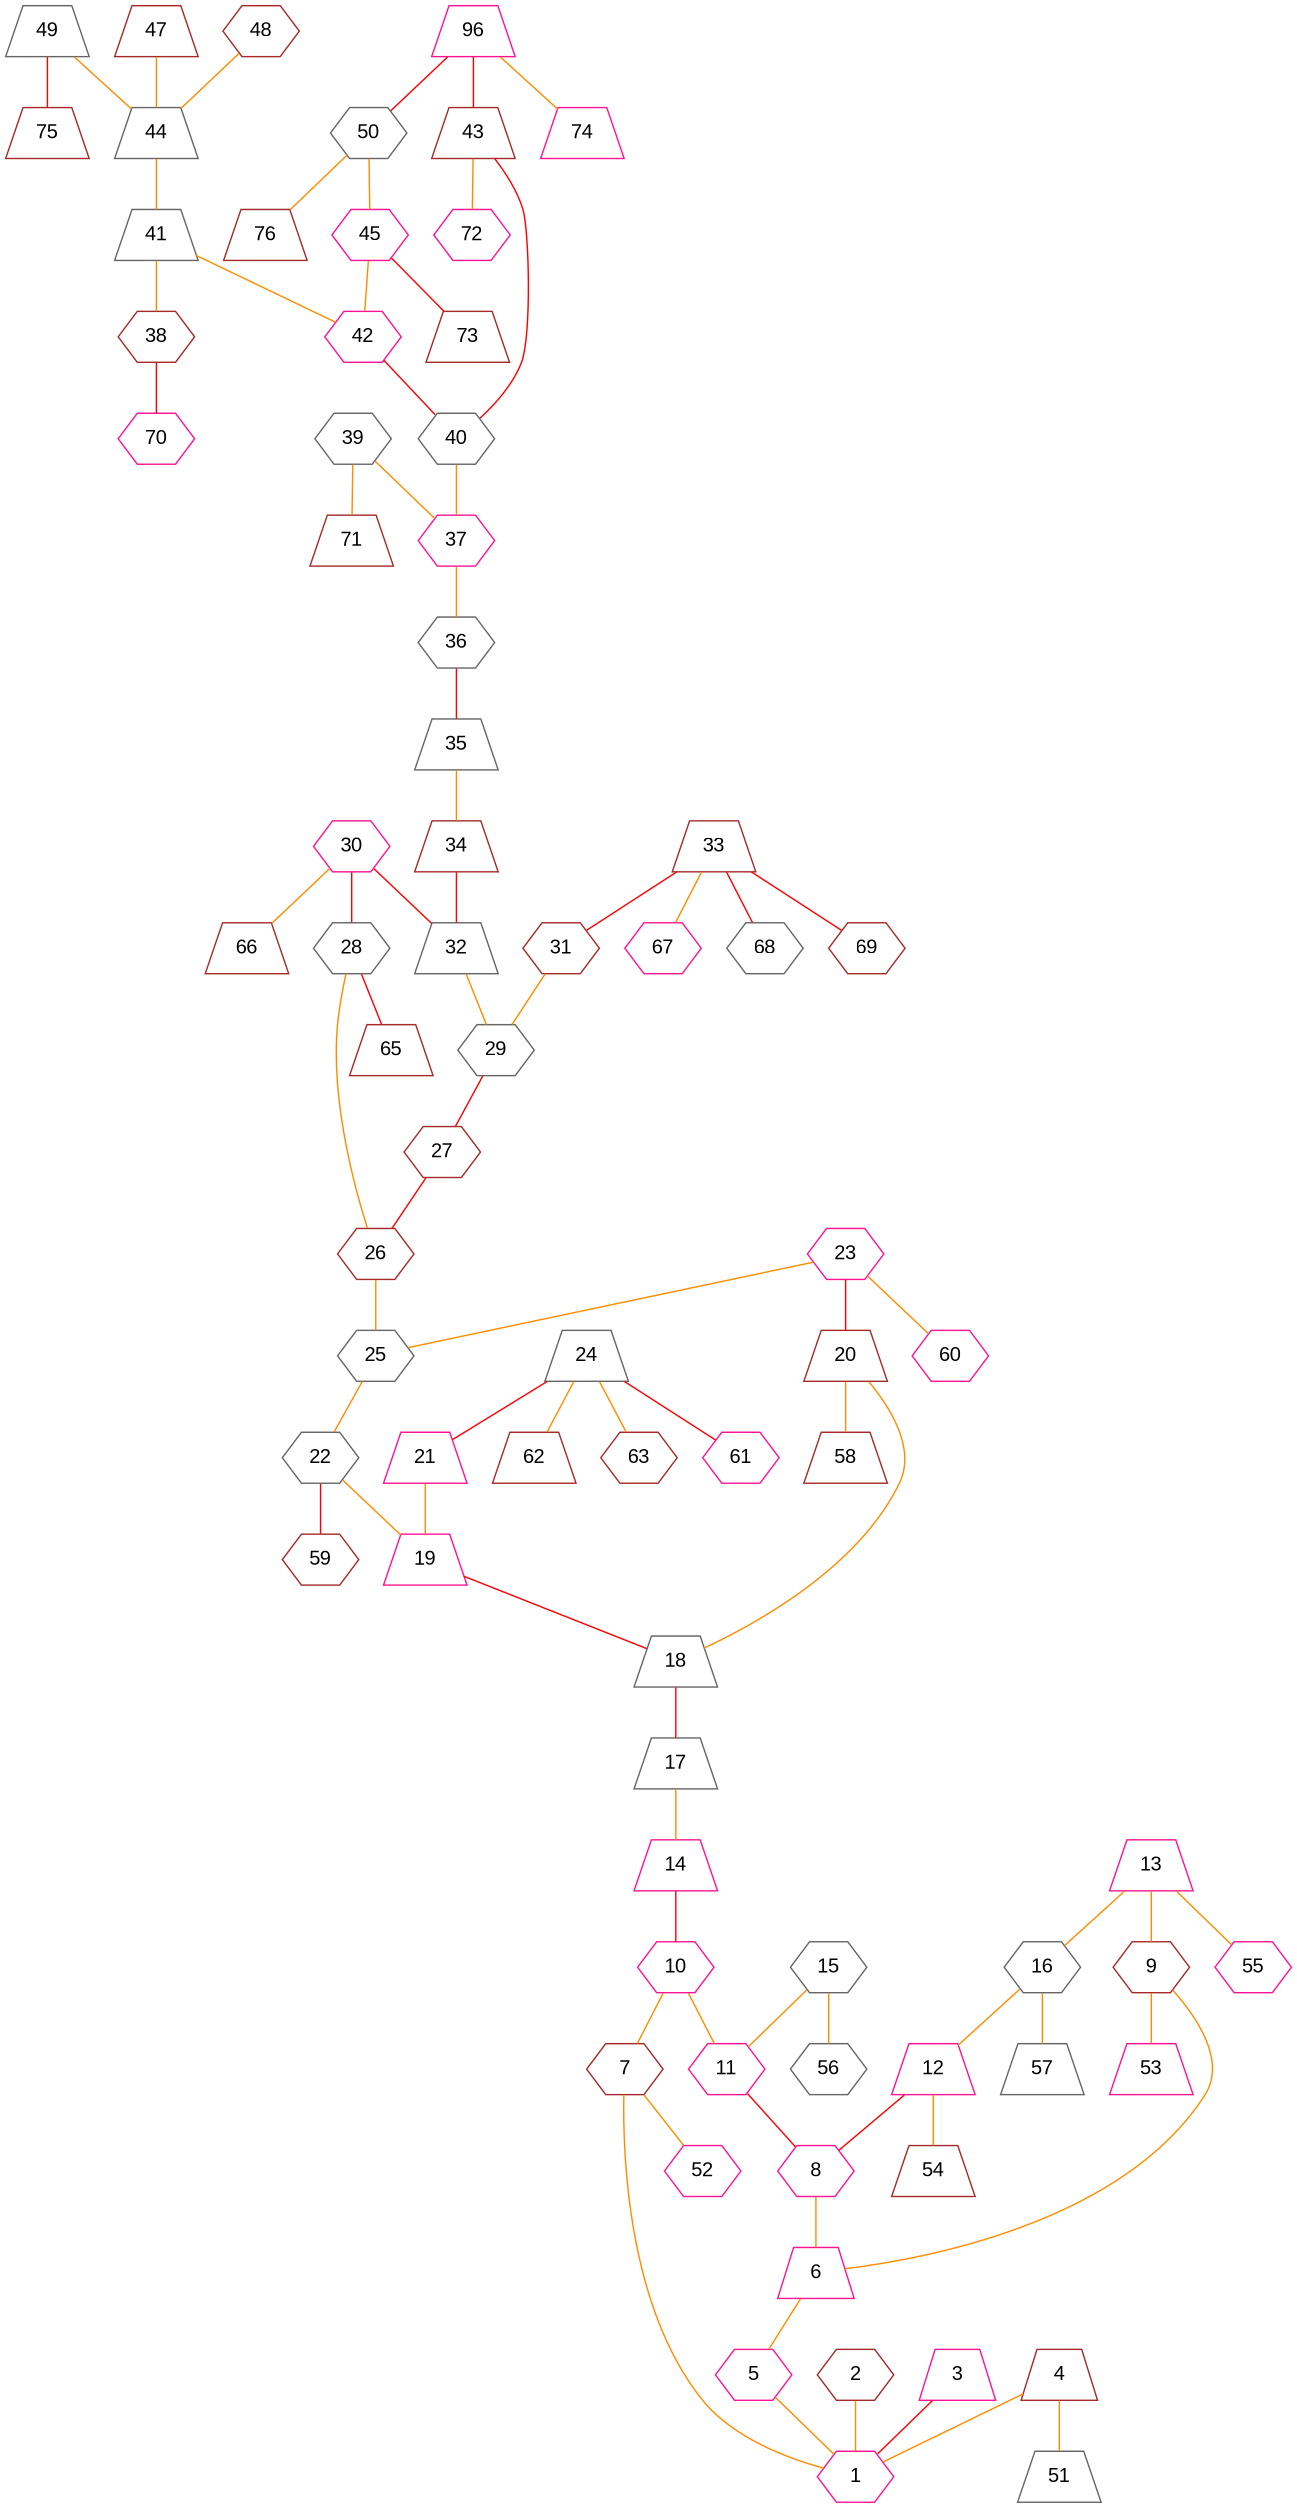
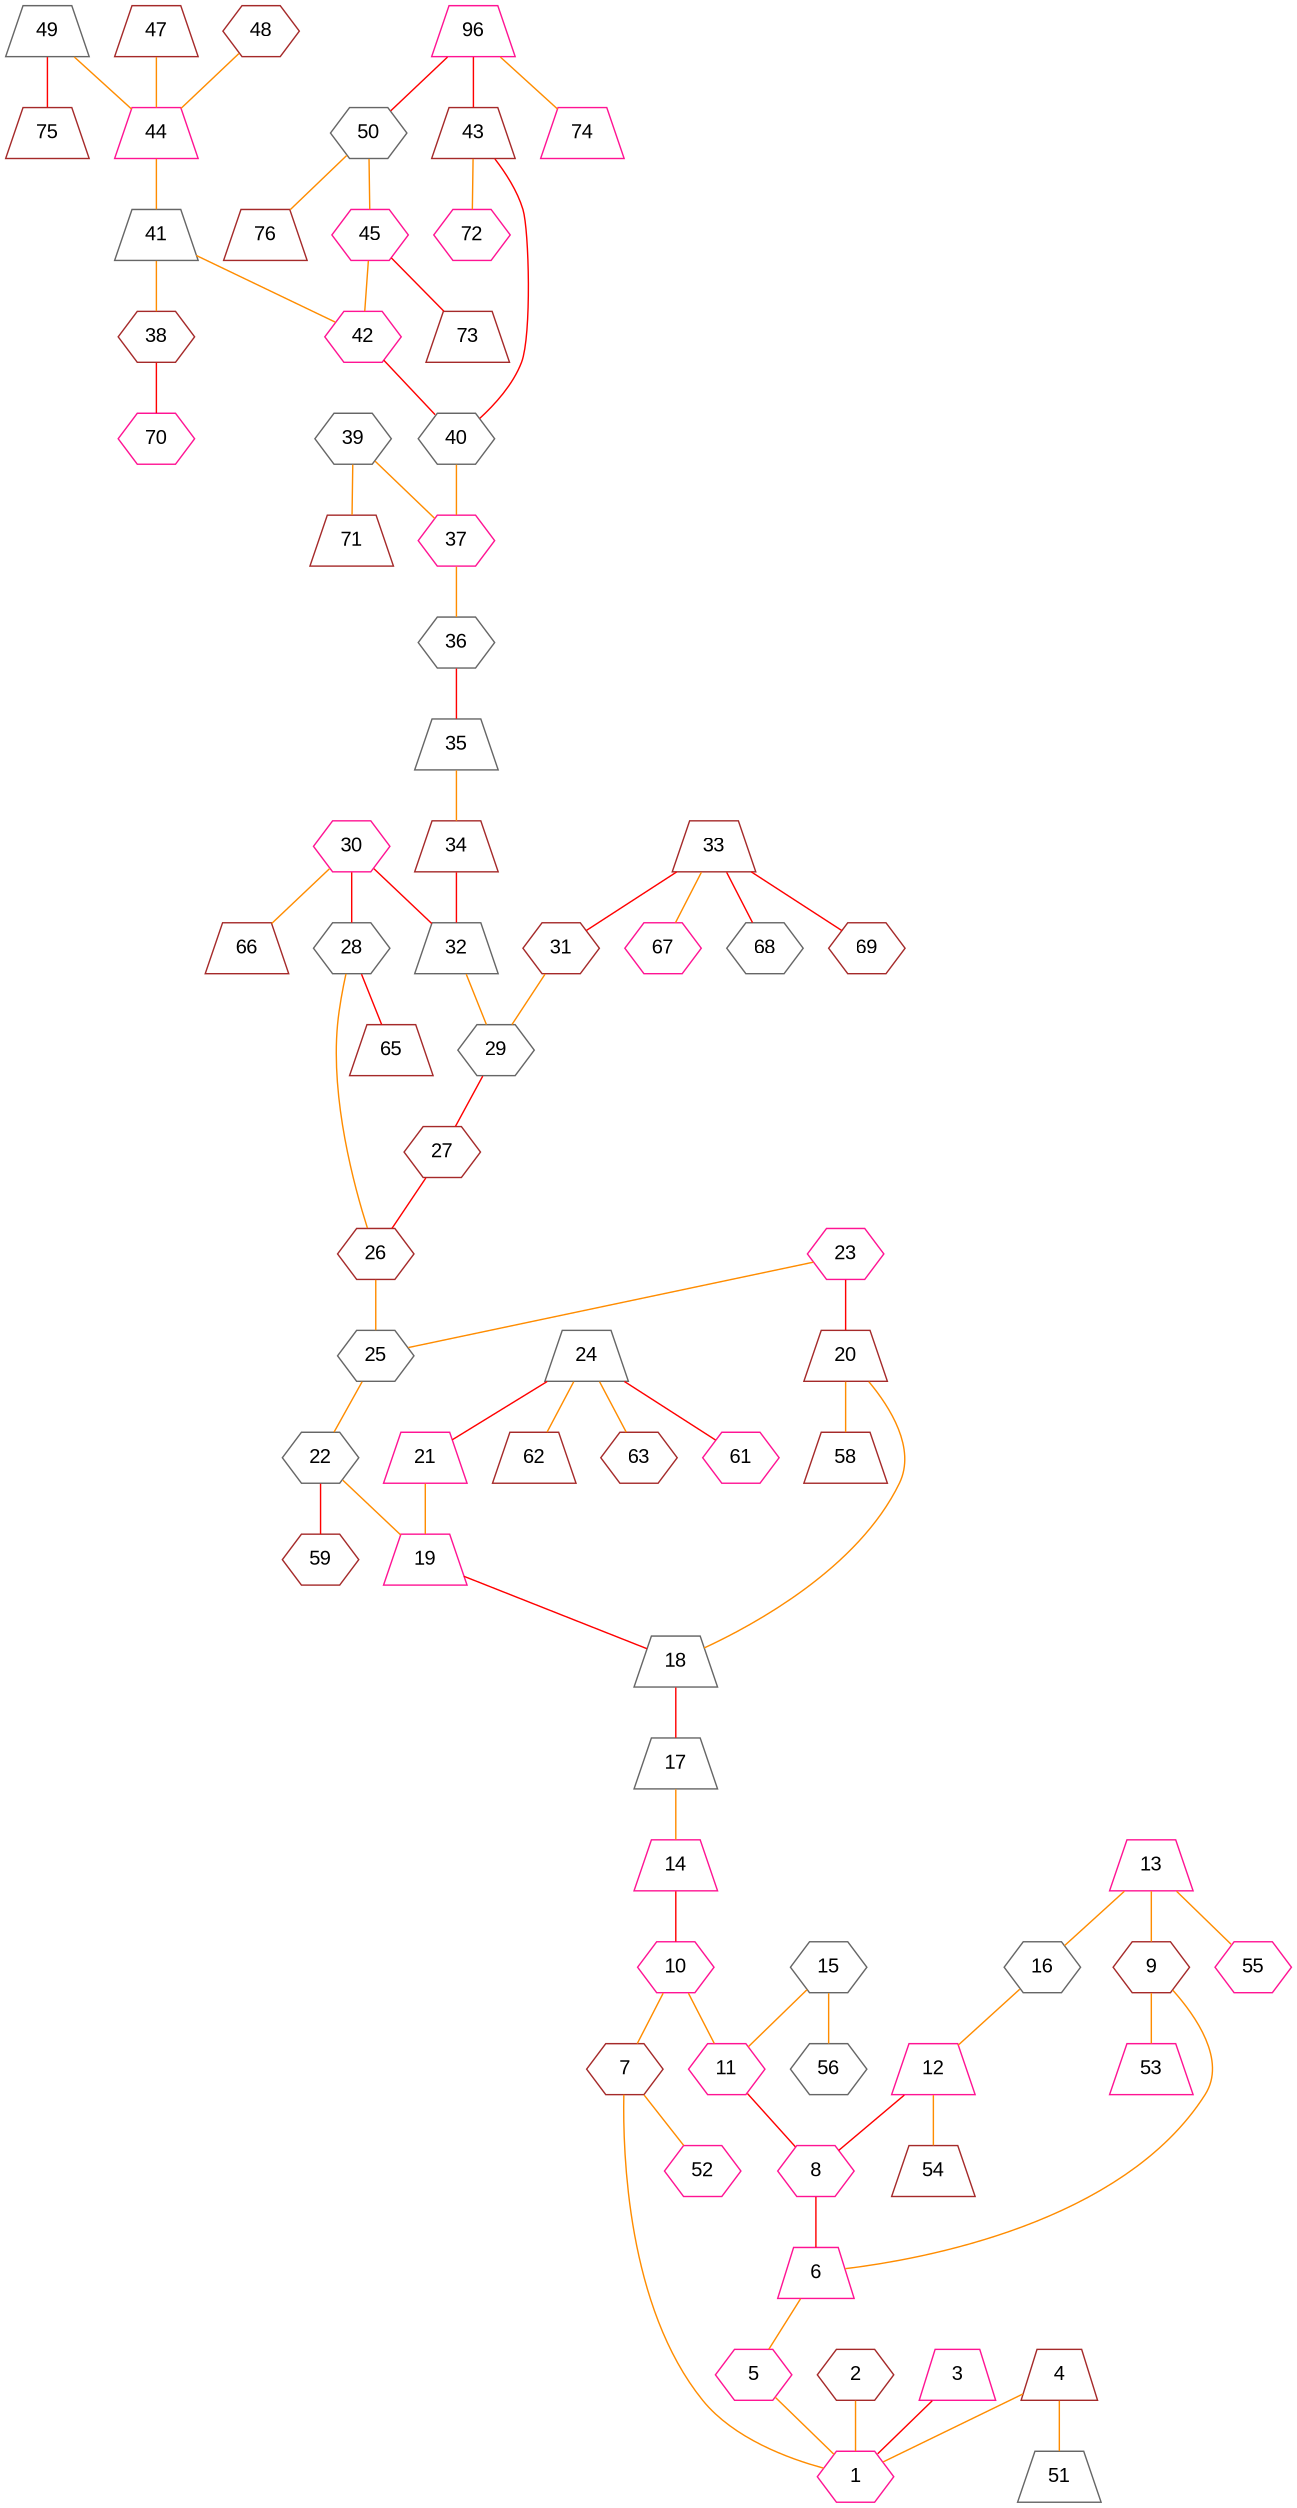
(156, 133) -> (156, 133)
(950, 1356) -> none
(1042, 2069) -> none
(816, 2222) -> (816, 2222)
